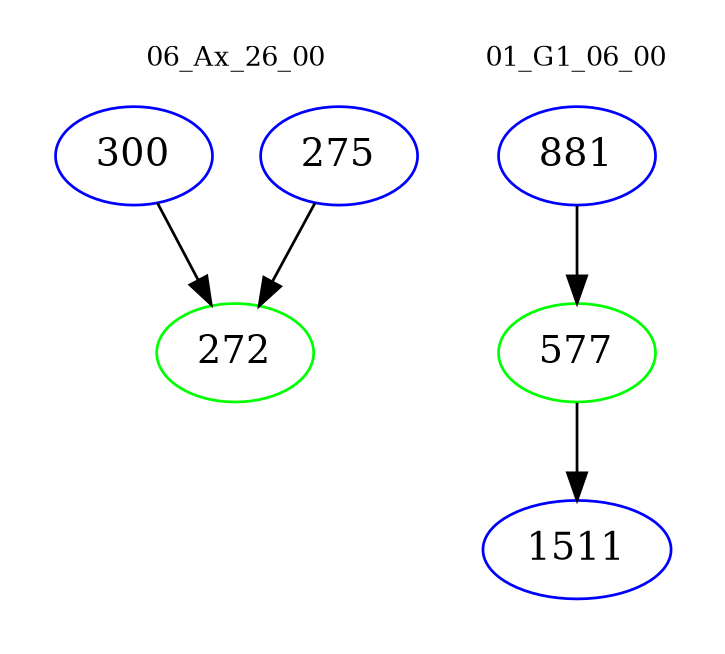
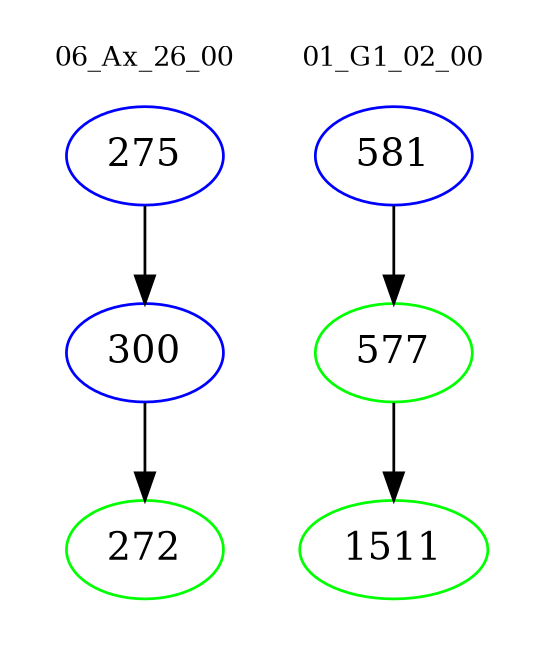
(577, 59) -> (394, 59)
(577, 156) -> (394, 156)
(294, 242) -> (145, 241)
(577, 550) -> (394, 550)
